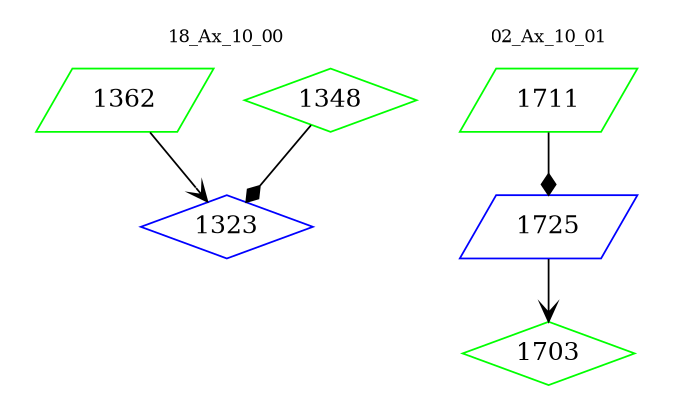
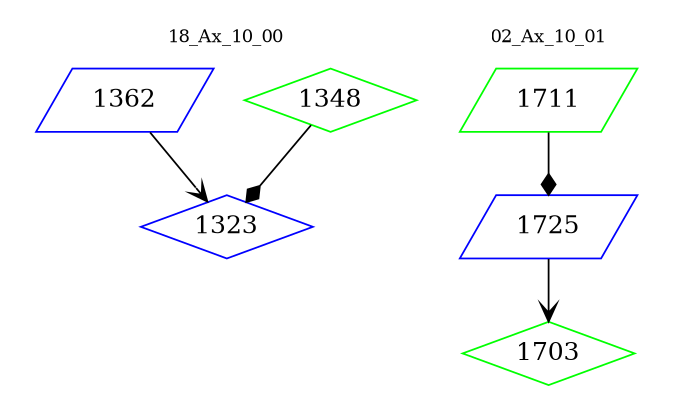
(125, 100) -> (125, 100)
